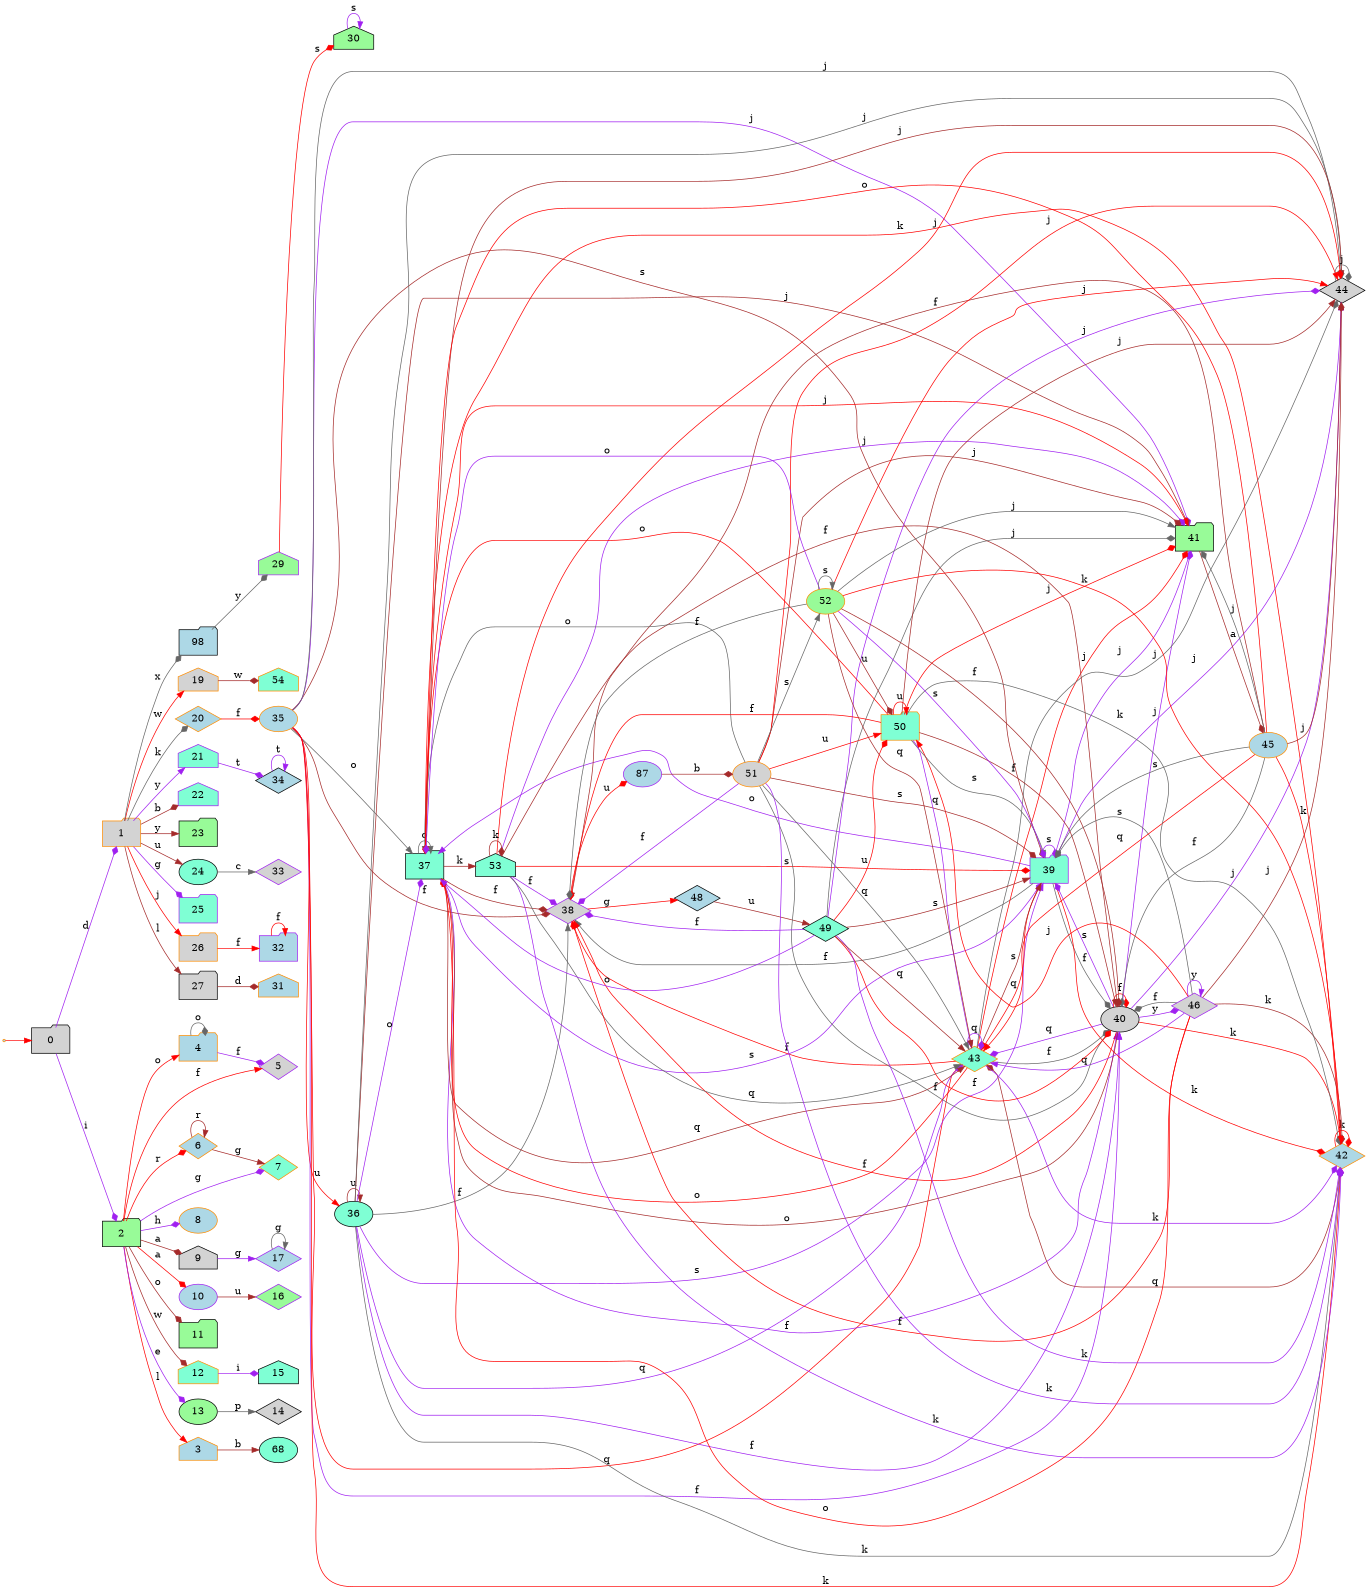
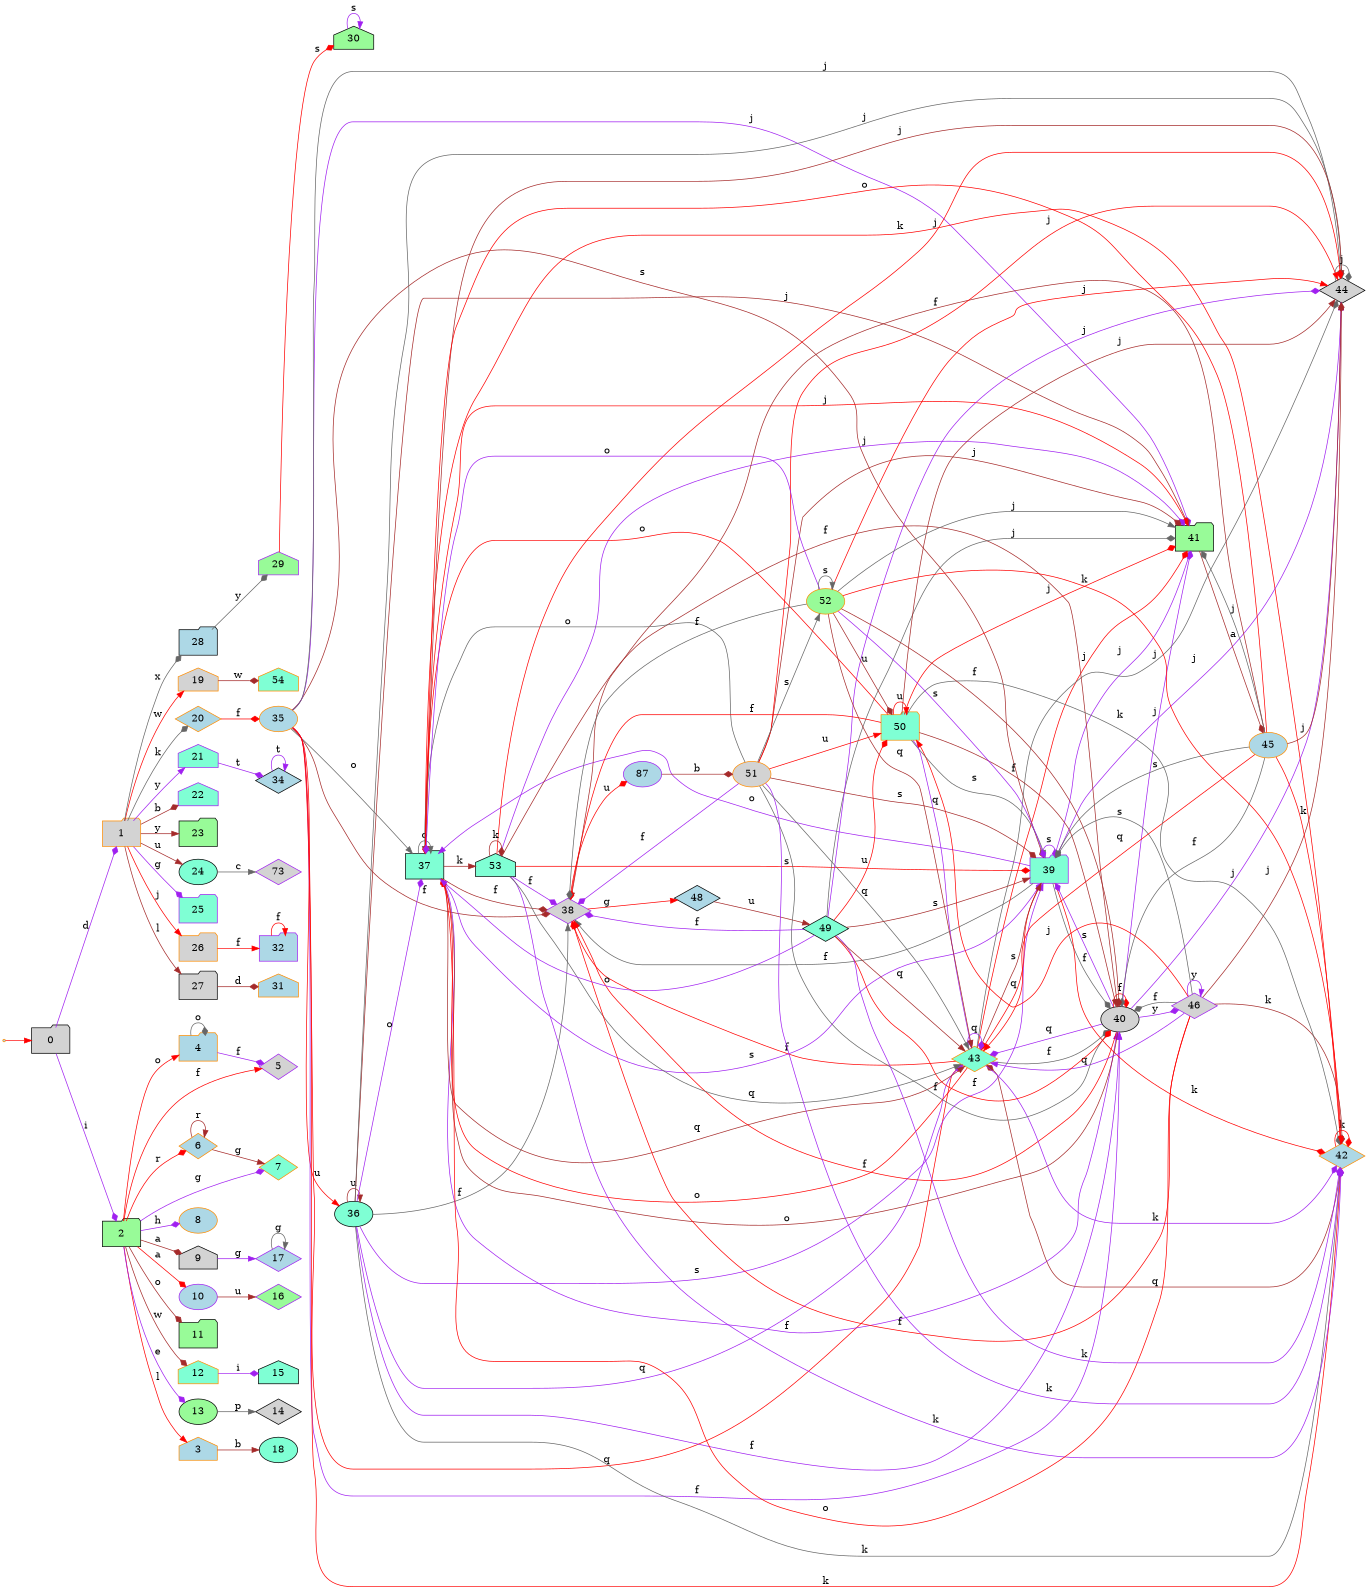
(198, 642) -> (198, 642)
(278, 872) -> (278, 872)
(1266, 1046) -> none
(278, 1450) -> (278, 1450)
